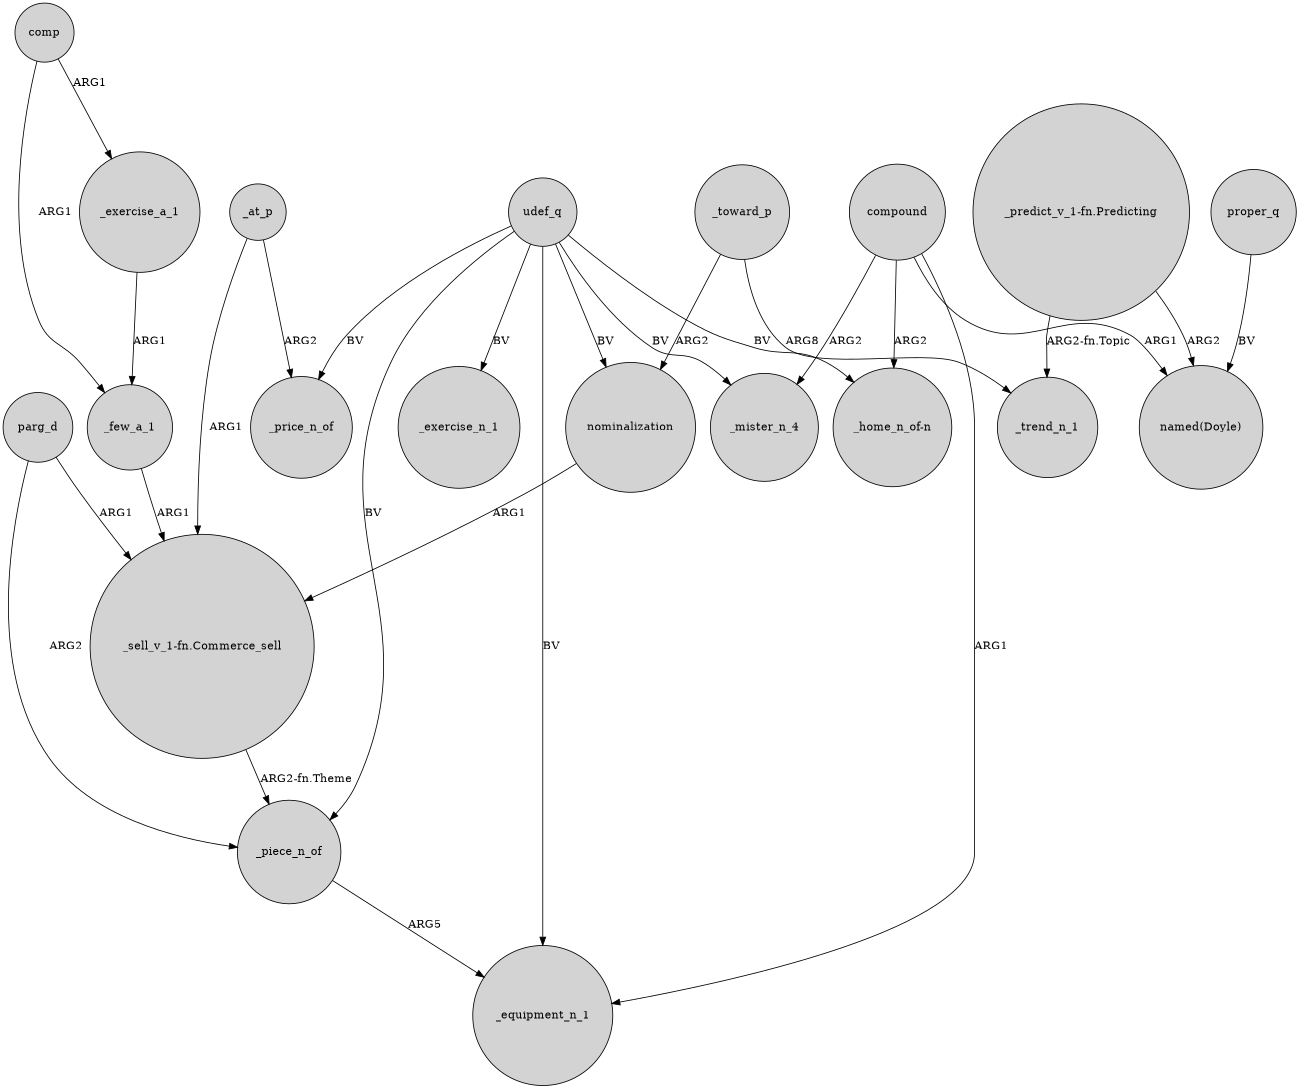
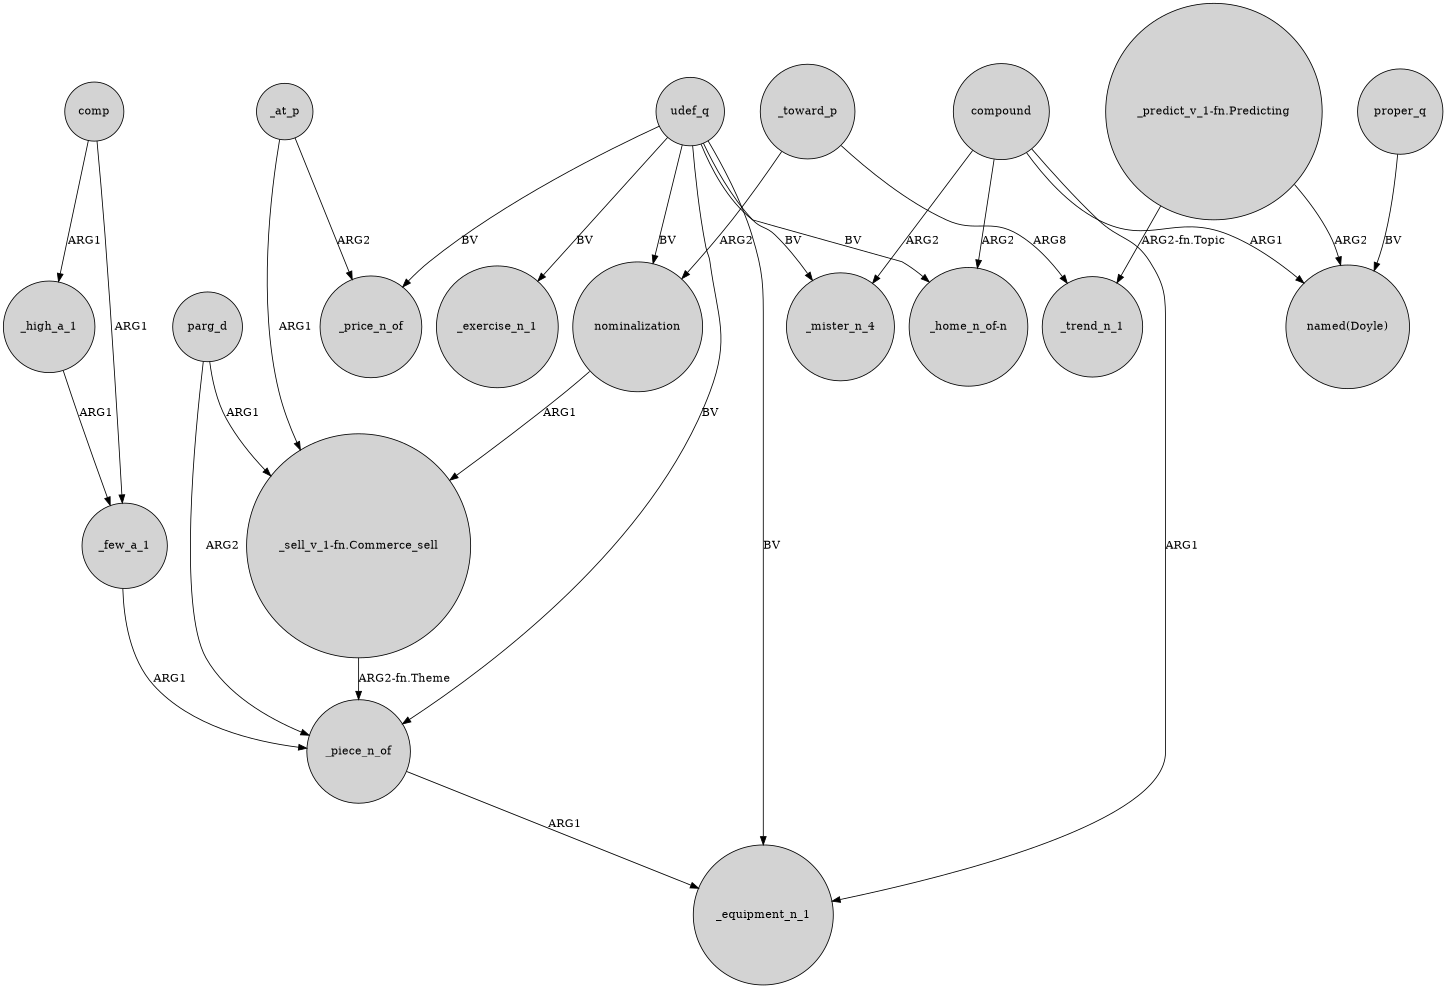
(140, 212) -> (49, 327)
(151, 501) -> (175, 704)
(425, 925) -> (565, 824)
